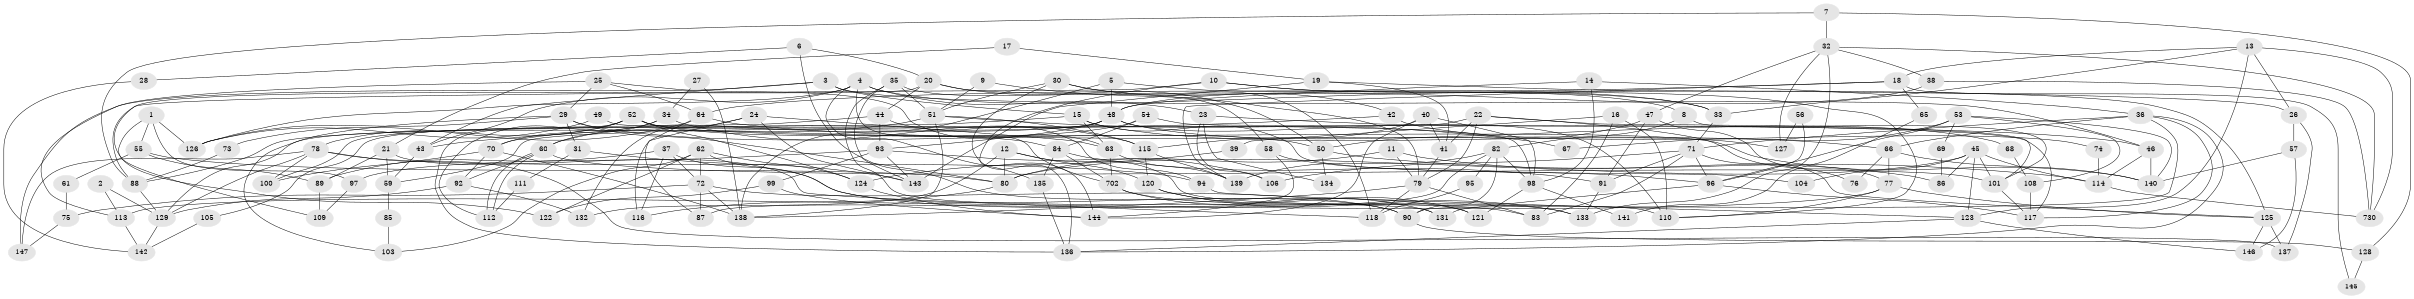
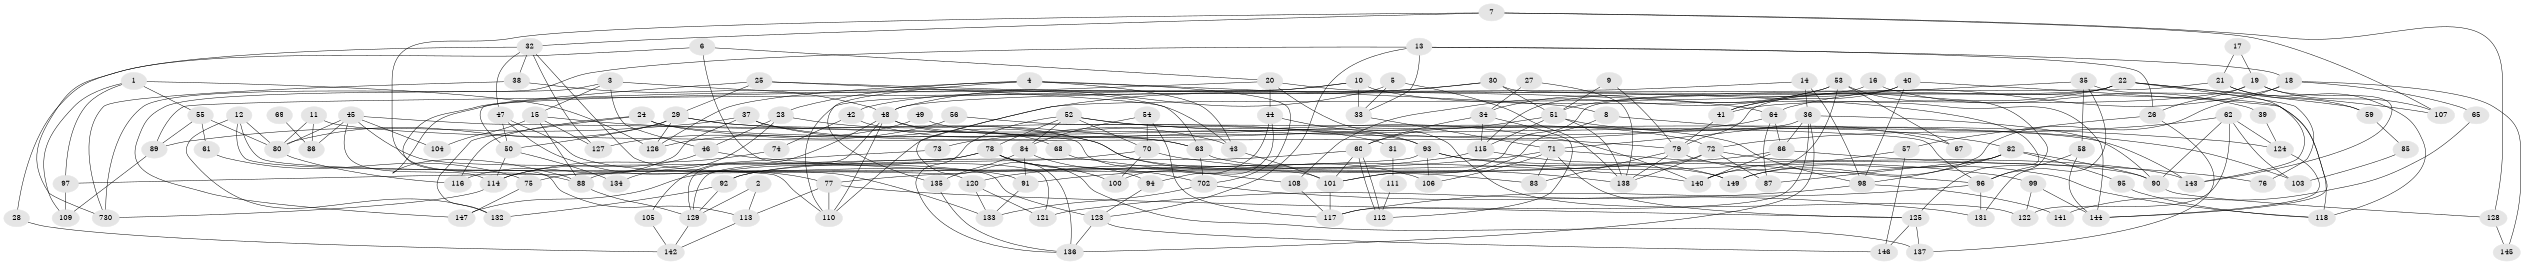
none -> (2441, 115)
(1950, 132) -> (1662, 99)
(747, 164) -> none
(1589, 165) -> none
(405, 166) -> (1283, 165)
(1237, 184) -> (1733, 184)
